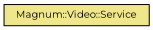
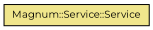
(77, 15) -> (77, 15)
